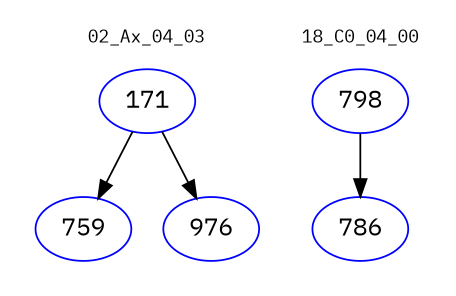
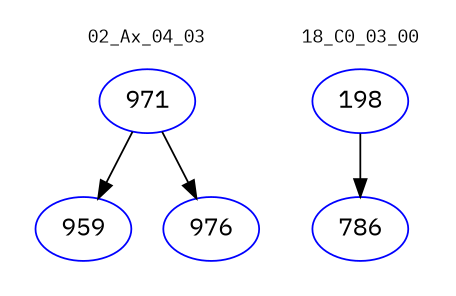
(361, 38) -> (361, 38)
(147, 101) -> (147, 101)
(360, 101) -> (360, 101)
(83, 229) -> (83, 229)
